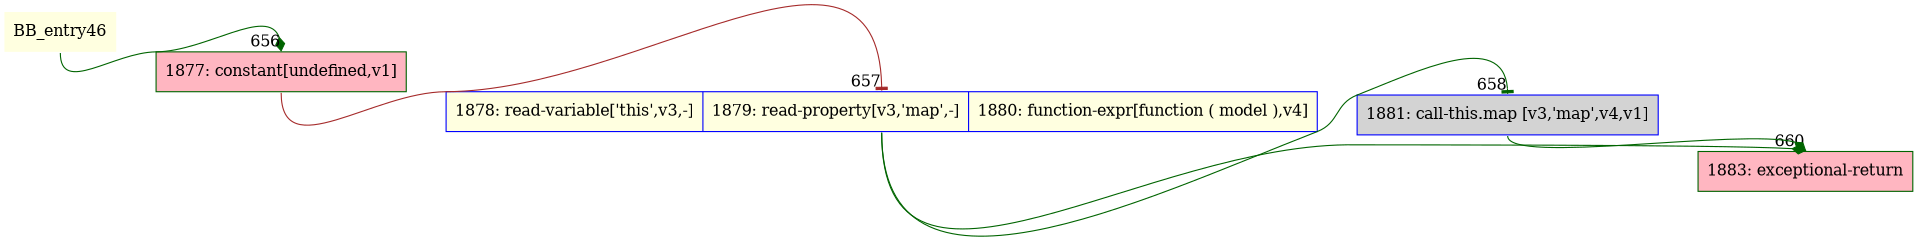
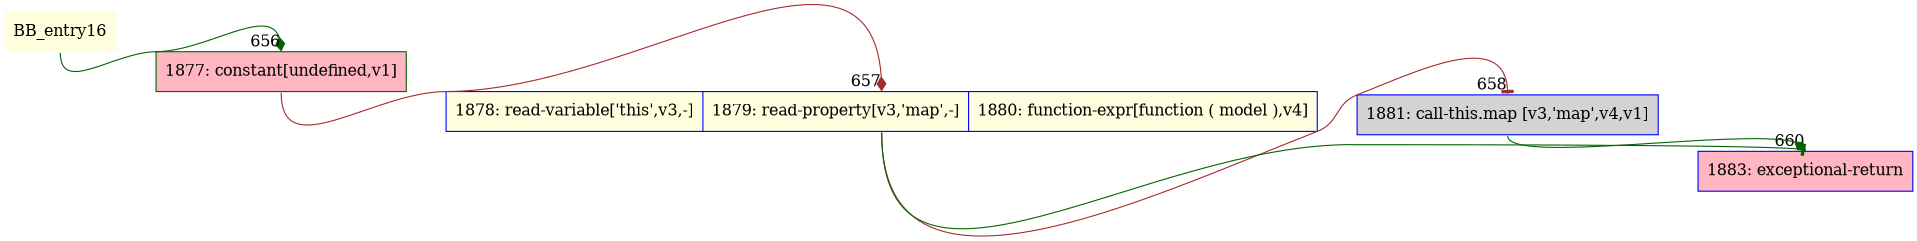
(60, 32) -> (60, 32)
(597, 64) -> (593, 65)
(1301, 150) -> (1305, 149)
(1805, 171) -> (1805, 171)
(1183, 185) -> (1183, 185)
